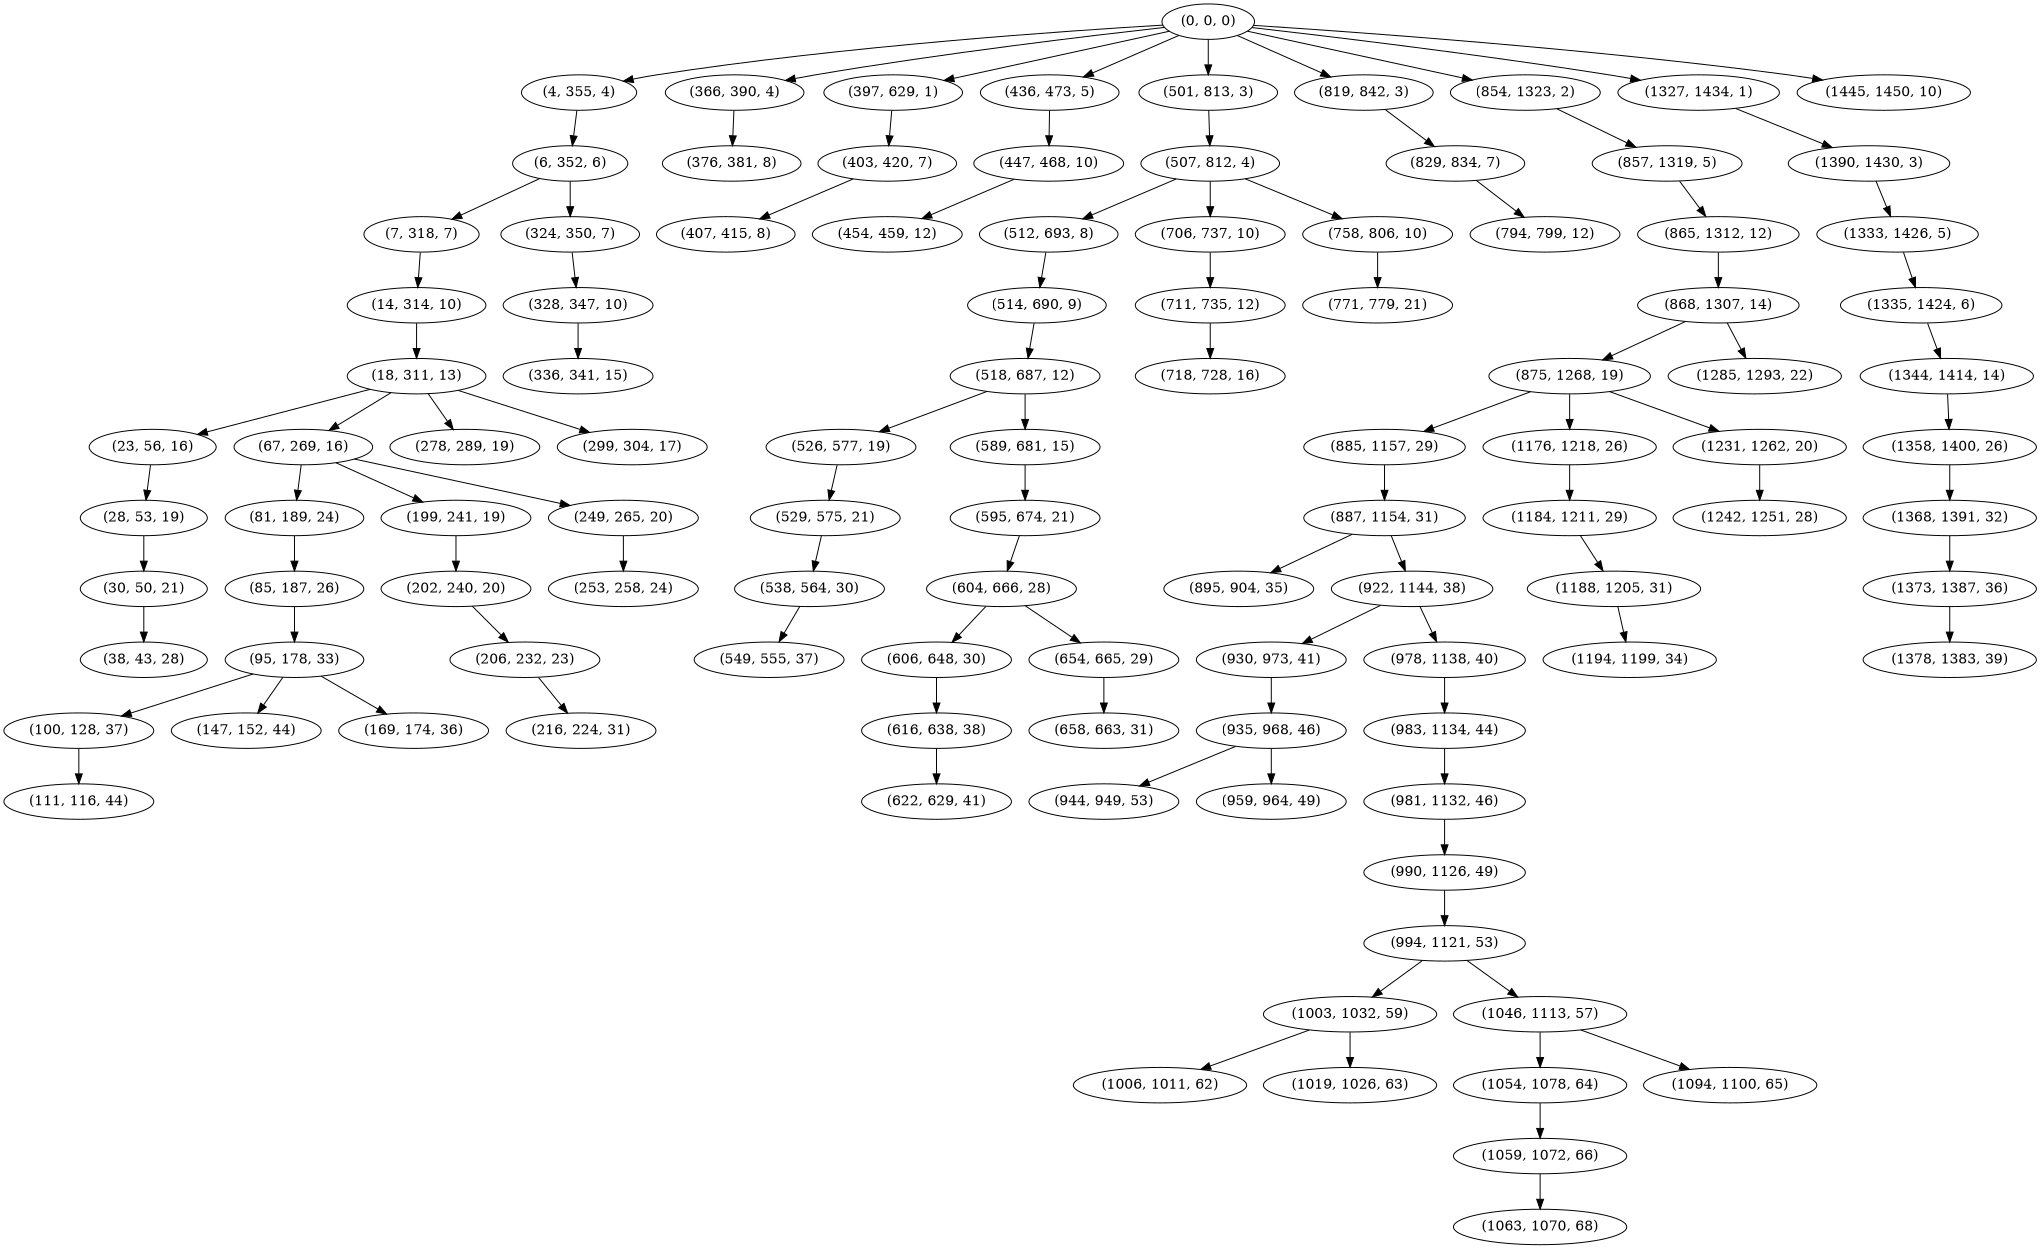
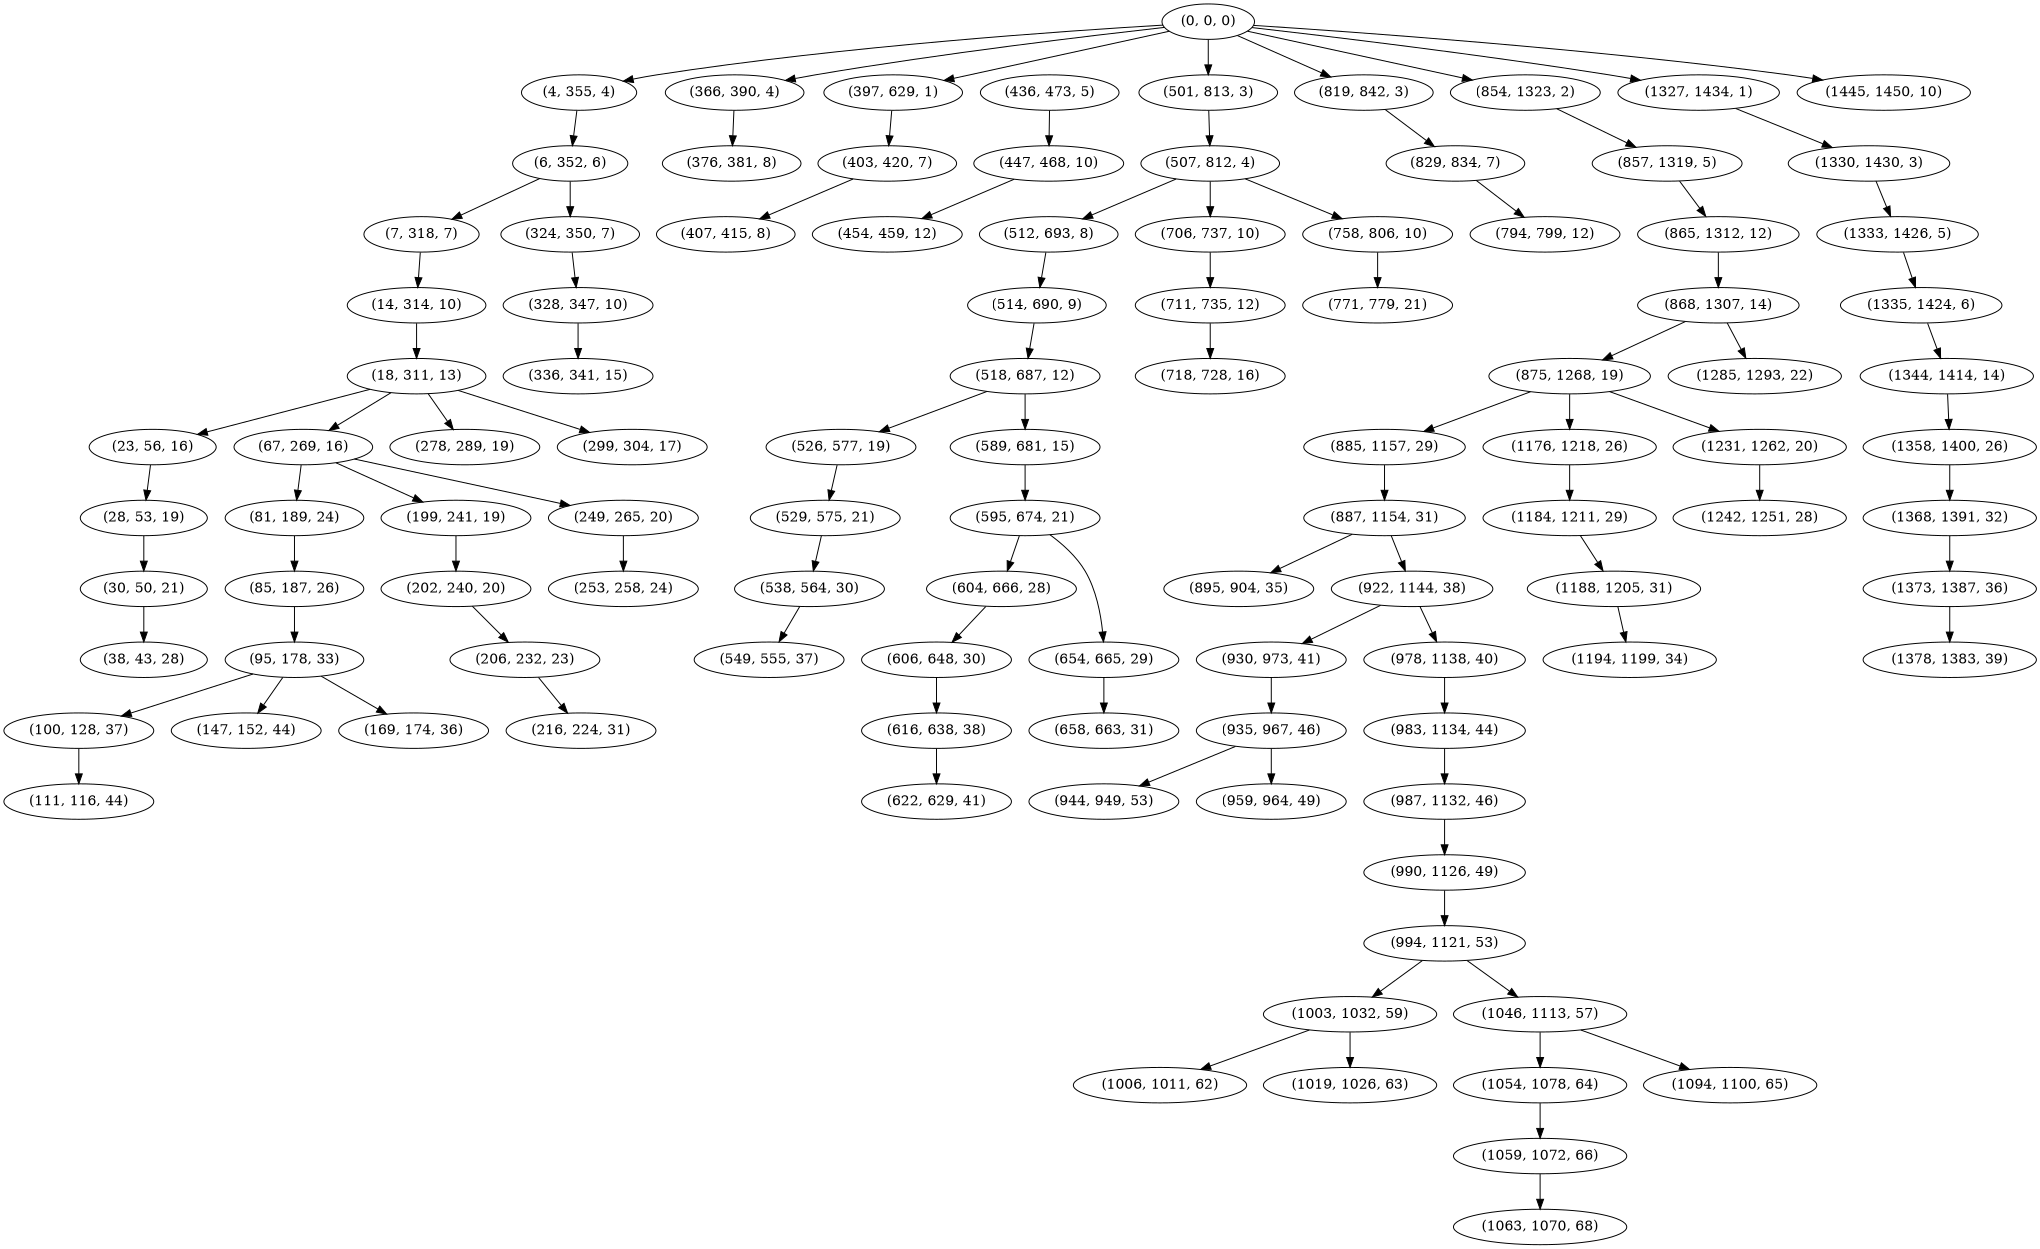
(1136, 54) -> none
(1869, 163) -> (1869, 163)
(1049, 622) -> (1088, 577)
(1271, 731) -> (1271, 731)
(1445, 802) -> (1445, 802)
